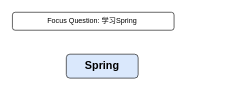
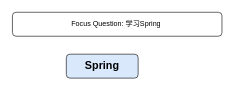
(93, 21) -> (117, 24)
